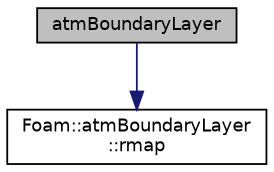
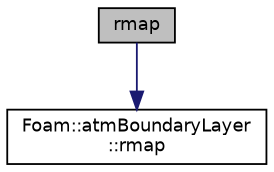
(137, 25) -> (137, 25)
